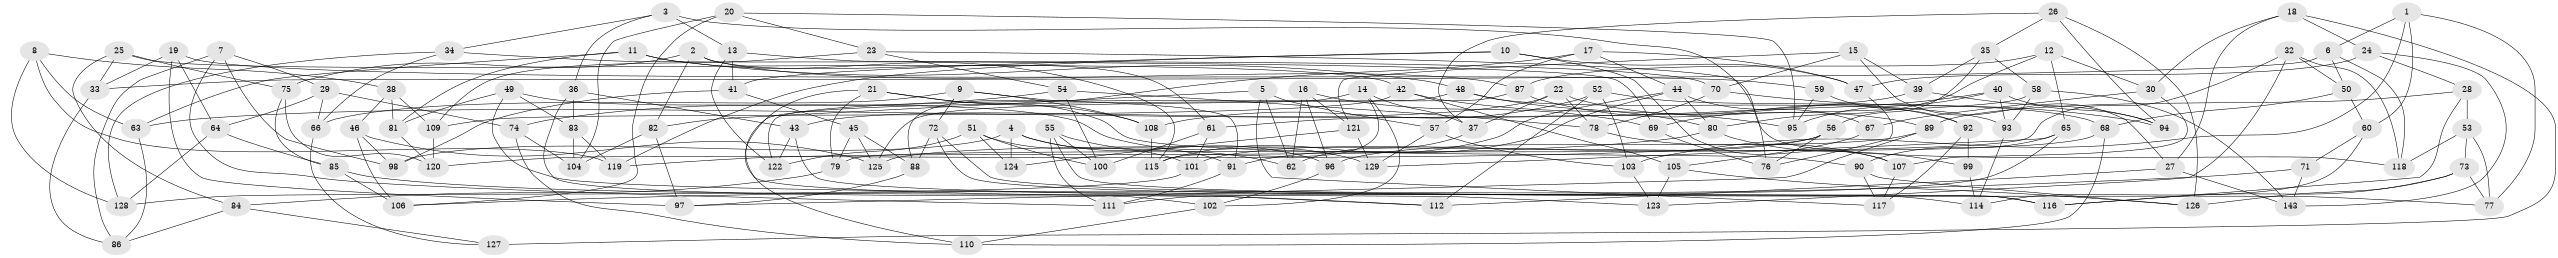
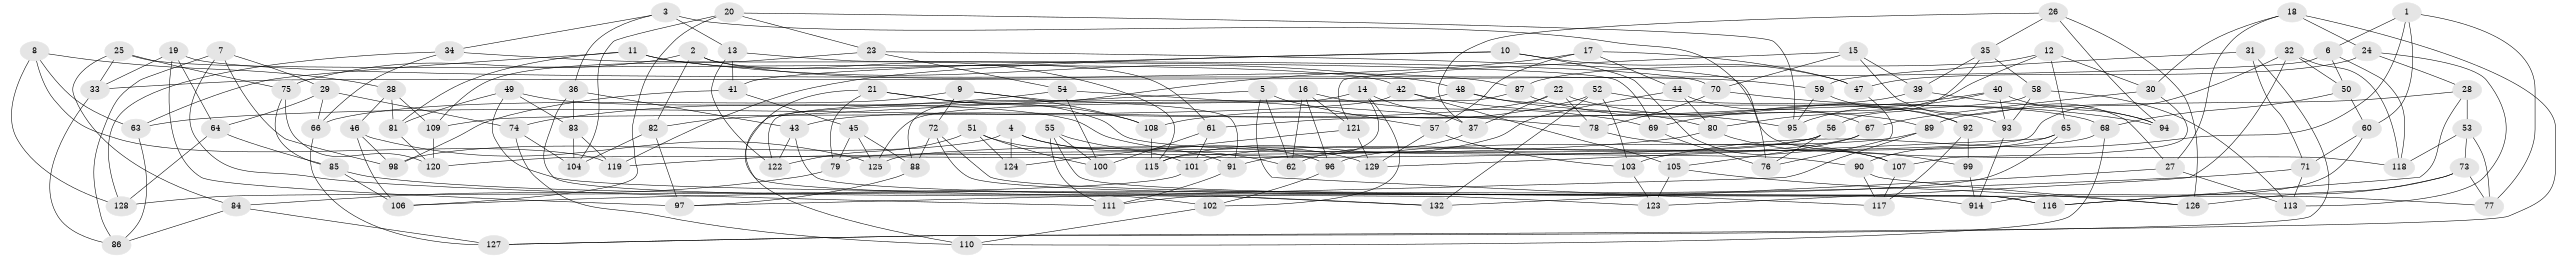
none -> (2251, 51)
(1522, 140) -> (1553, 153)
(1437, 206) -> (1437, 206)
(1976, 206) -> (1976, 206)
(2290, 206) -> (2290, 206)
